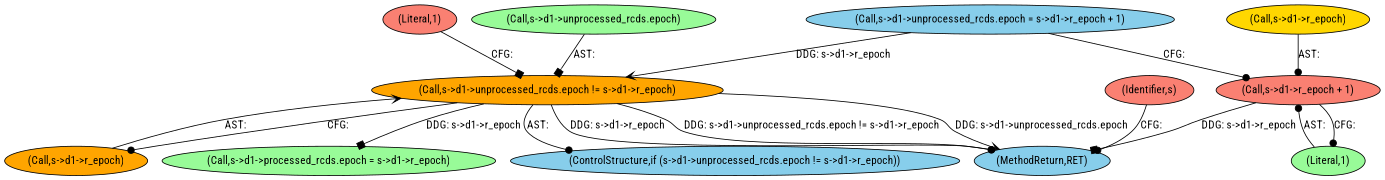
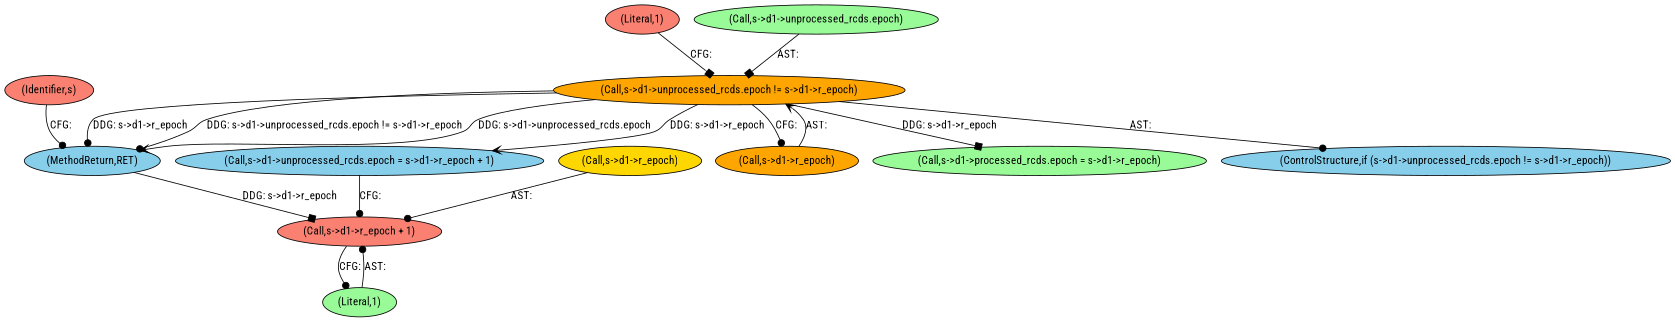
(773, 54) -> (603, 140)
(1178, 128) -> (221, 195)
